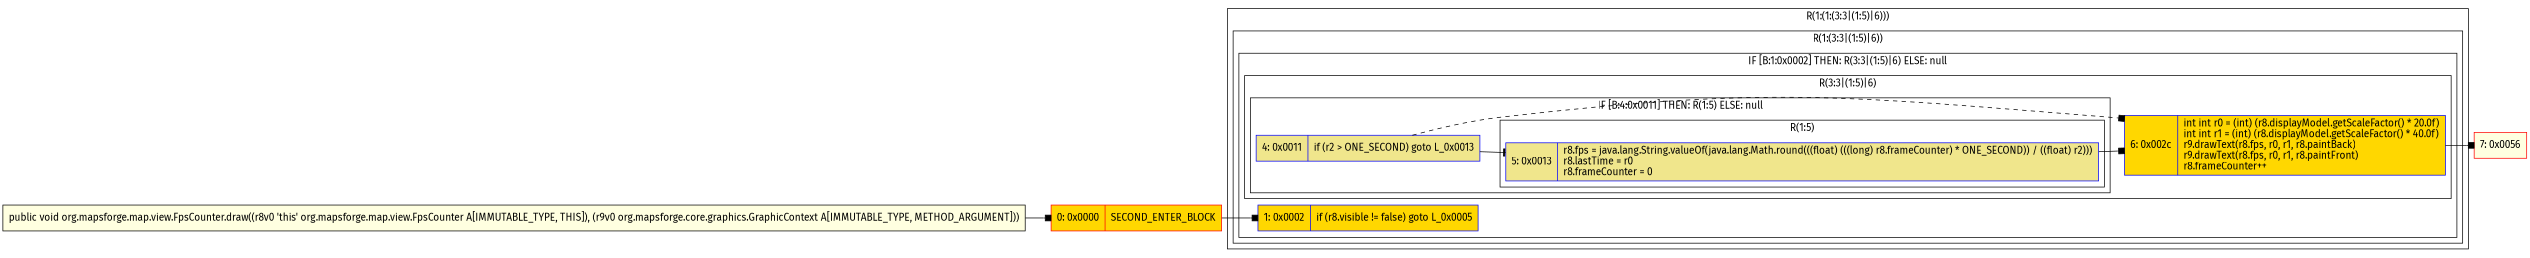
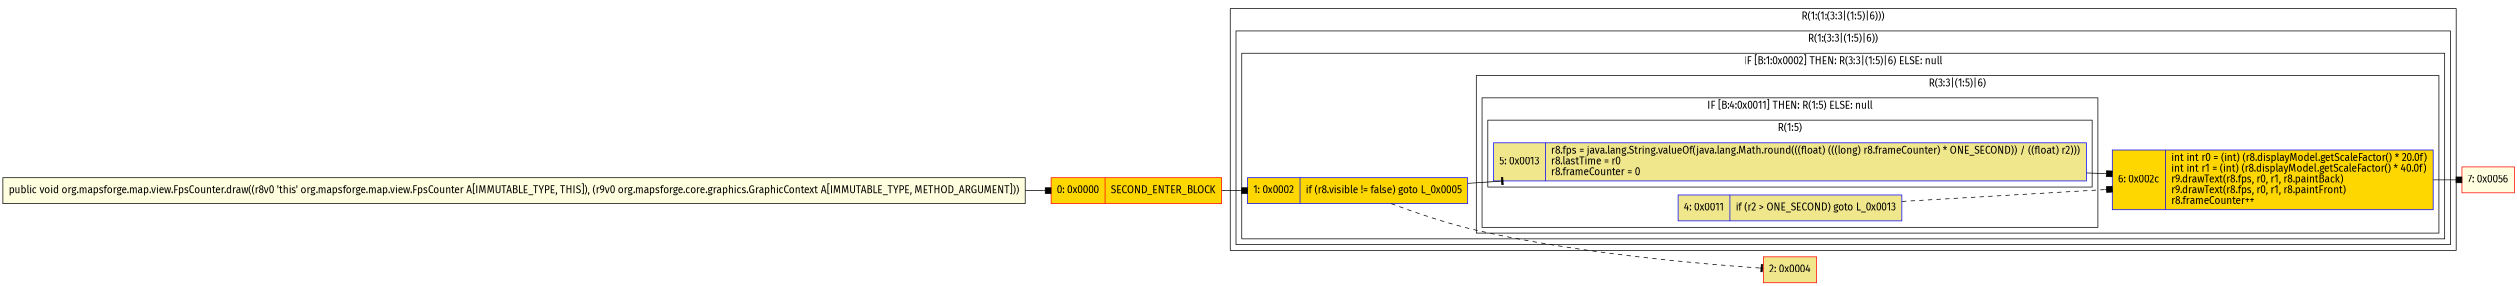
(1491, 152) -> (1484, 182)
none -> (1790, 270)
